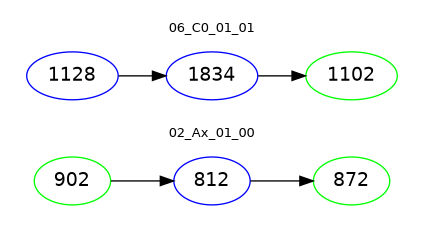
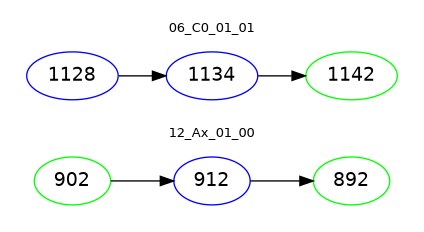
(212, 76) -> (212, 76)
(352, 76) -> (352, 76)
(212, 134) -> (212, 134)
(212, 181) -> (212, 181)
(352, 181) -> (352, 181)
